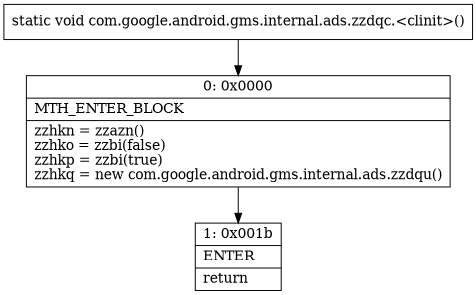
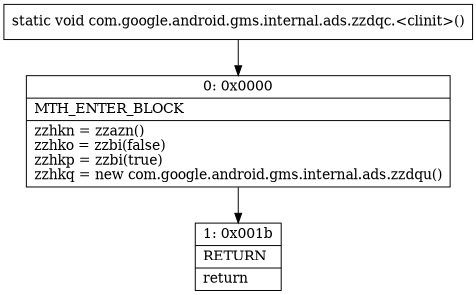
(229, 256) -> (235, 256)
